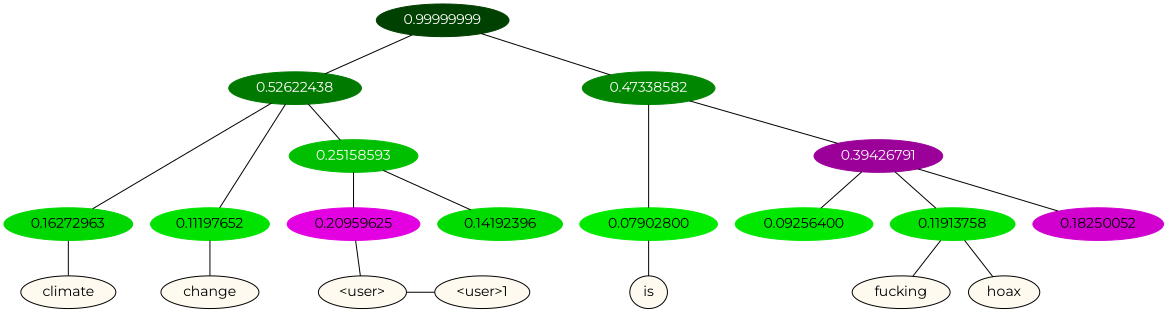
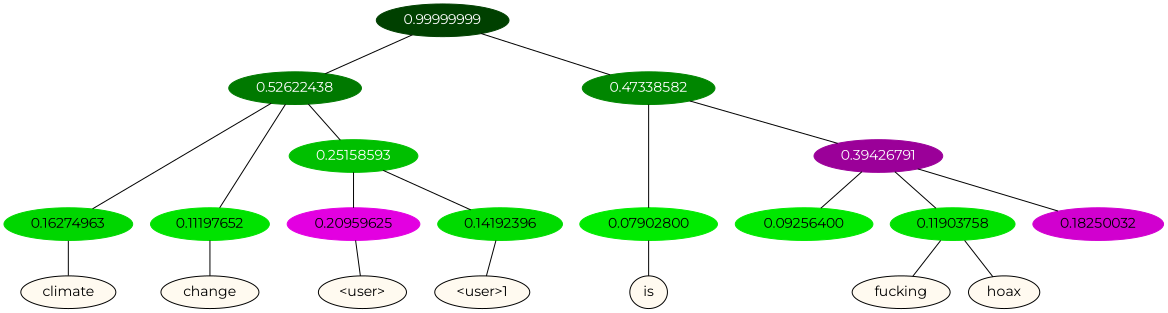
(68, 224) -> (68, 224)
(953, 224) -> (953, 224)
(1098, 224) -> (1098, 224)
(421, 292) -> (491, 258)
